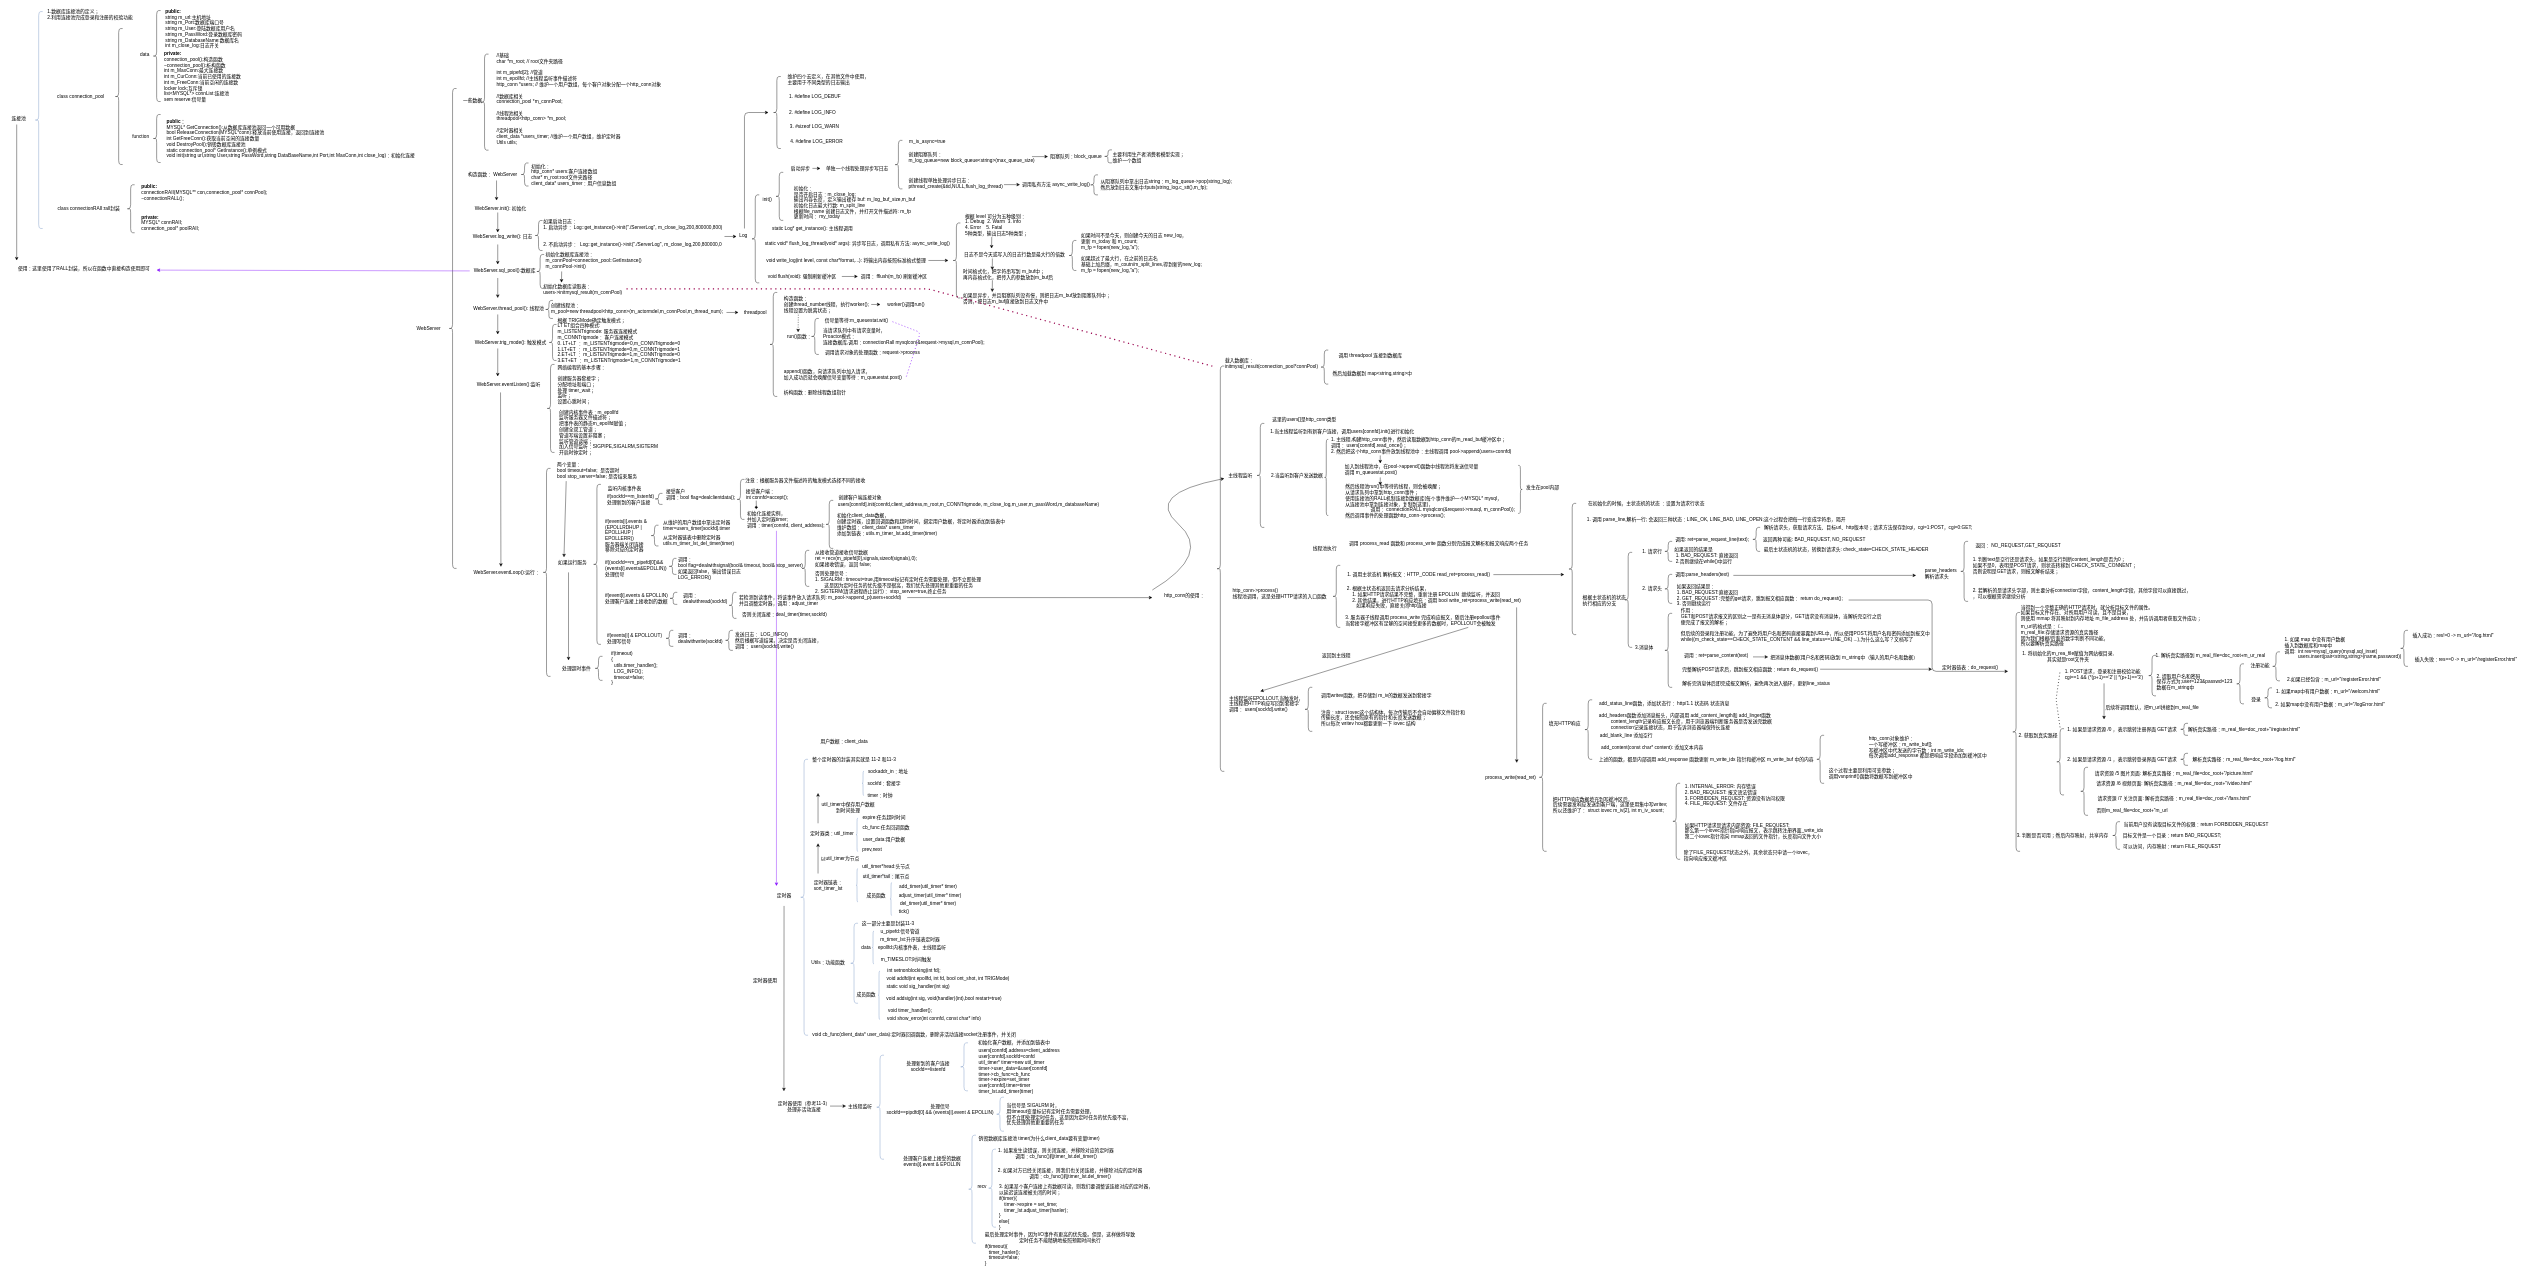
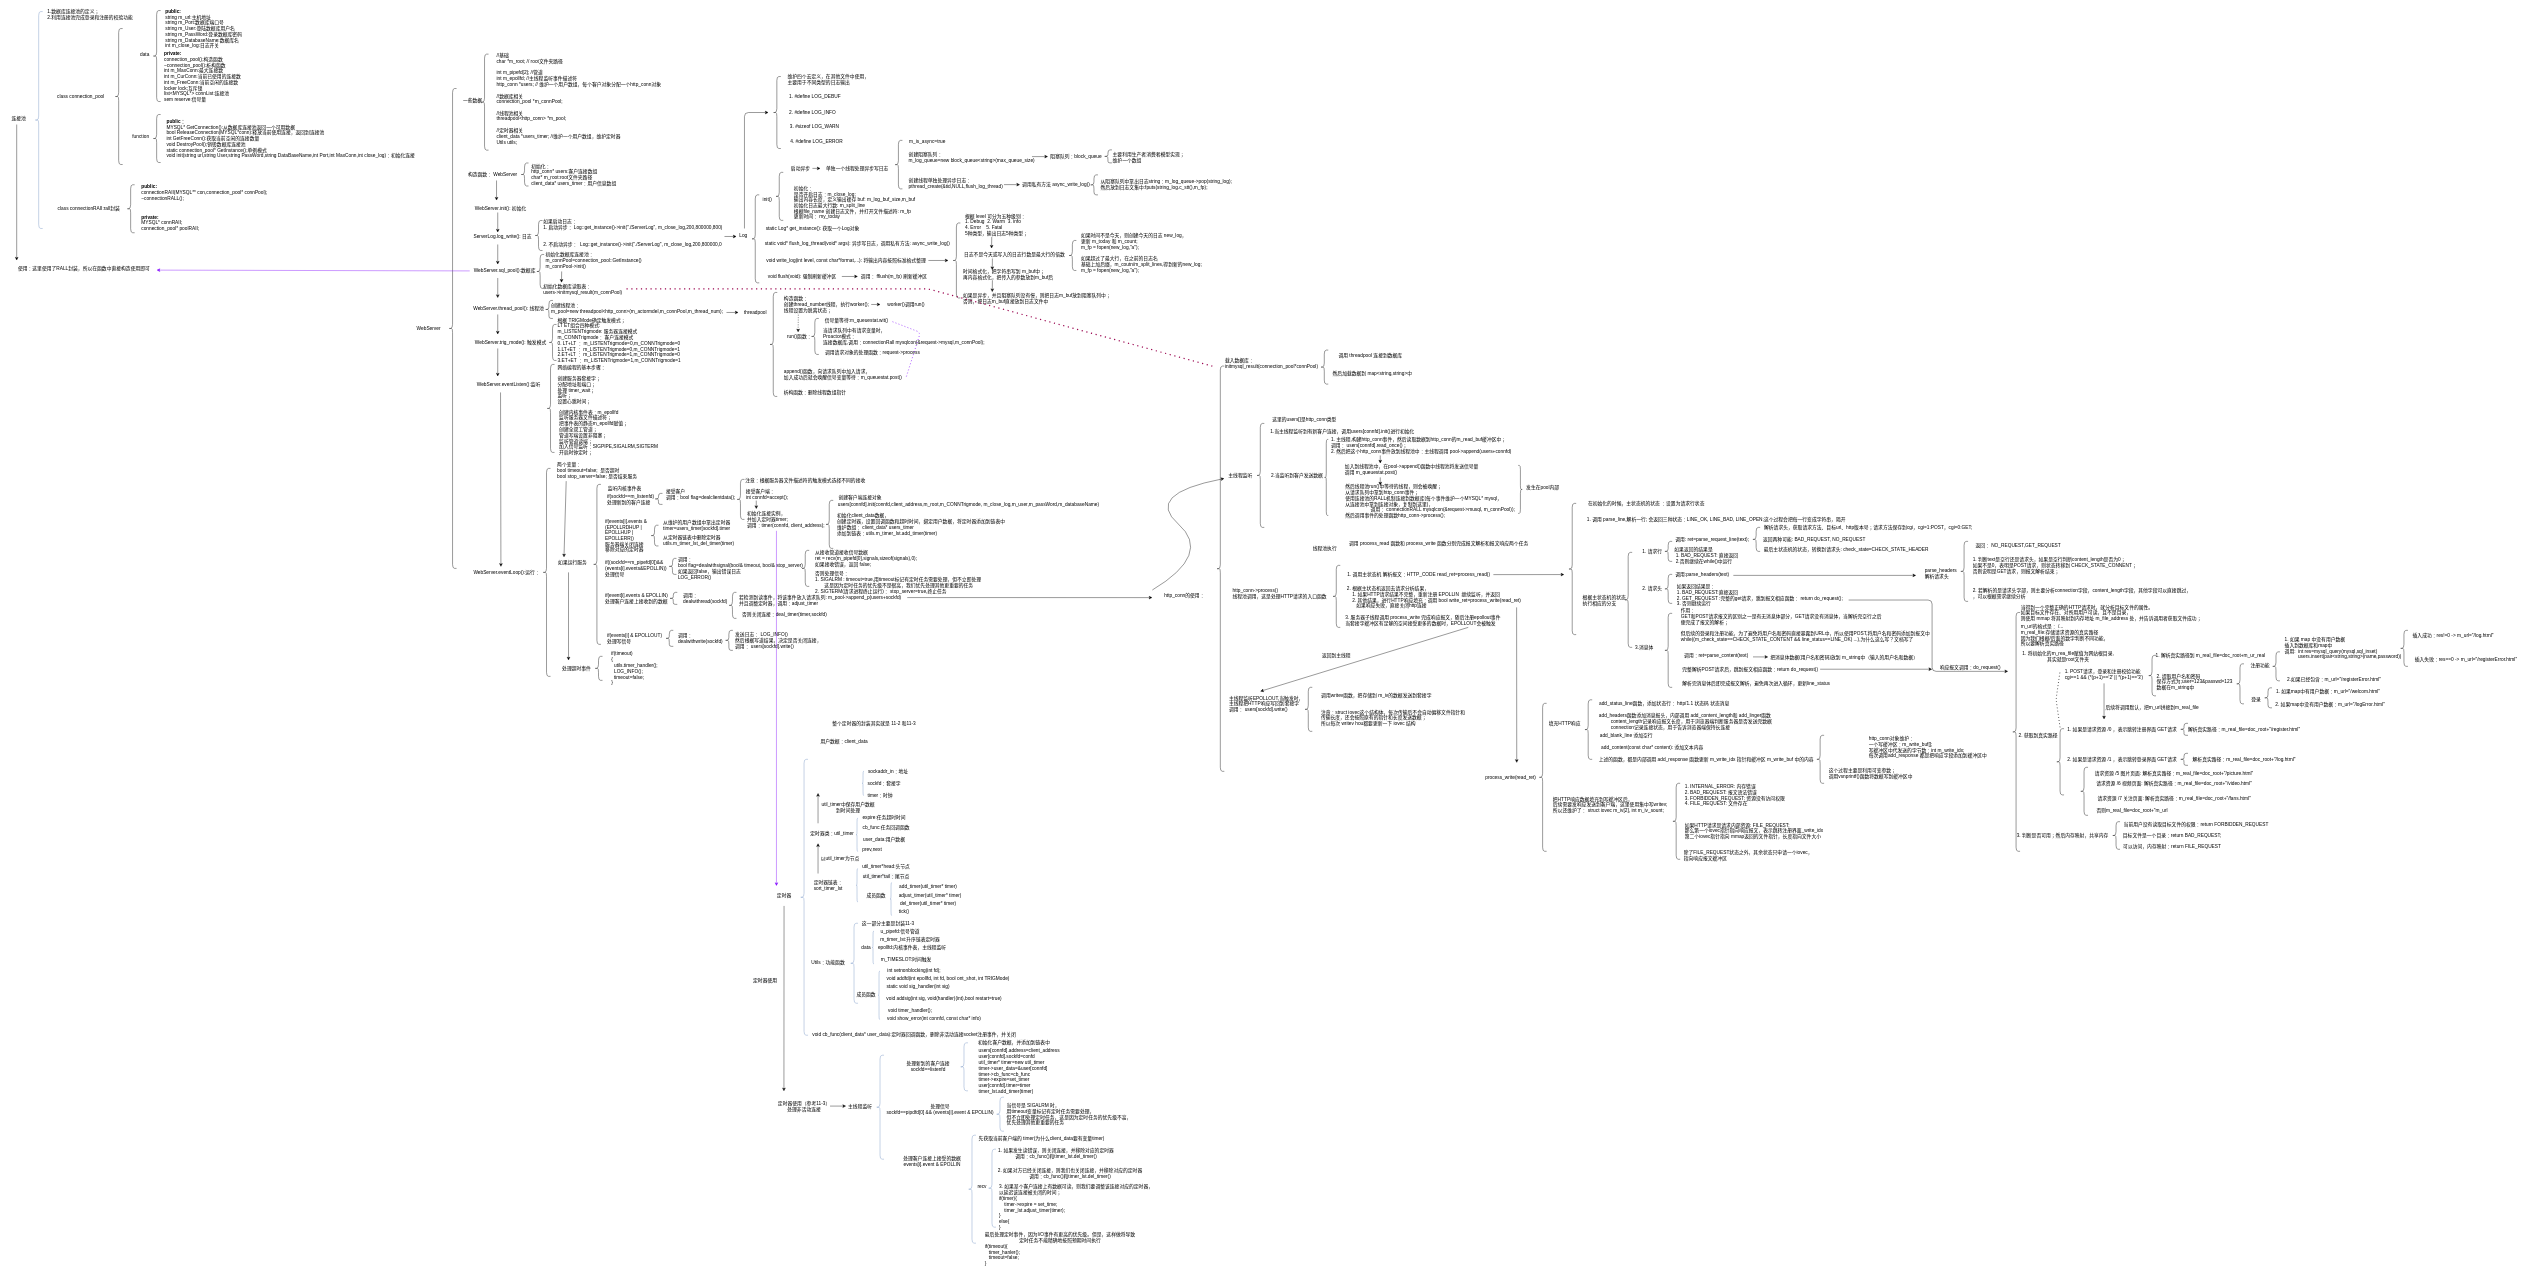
(812, 229) -> (812, 229)
(502, 237) -> (502, 237)
(756, 504) -> (756, 504)
(1970, 667) -> (1970, 667)
(854, 760) -> (874, 724)
(1044, 1139) -> (1046, 1139)
(1076, 1207) -> (1076, 1207)
